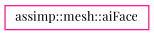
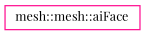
(77, 18) -> (73, 18)
